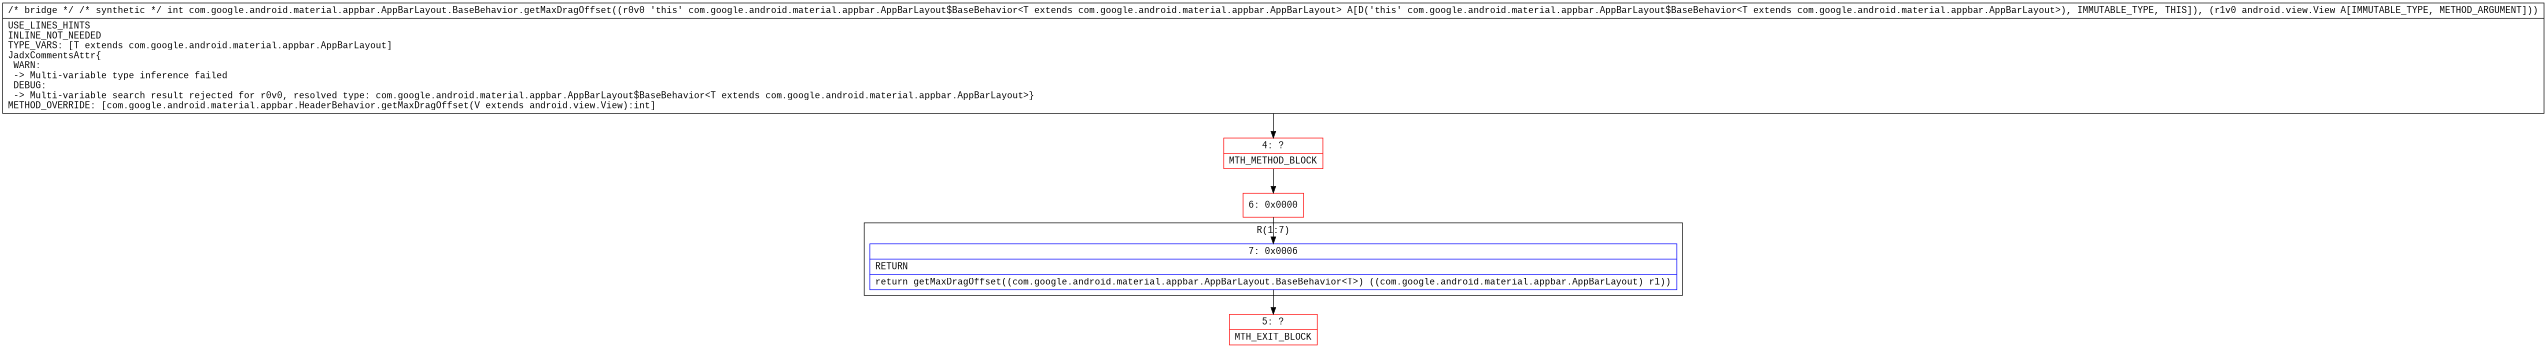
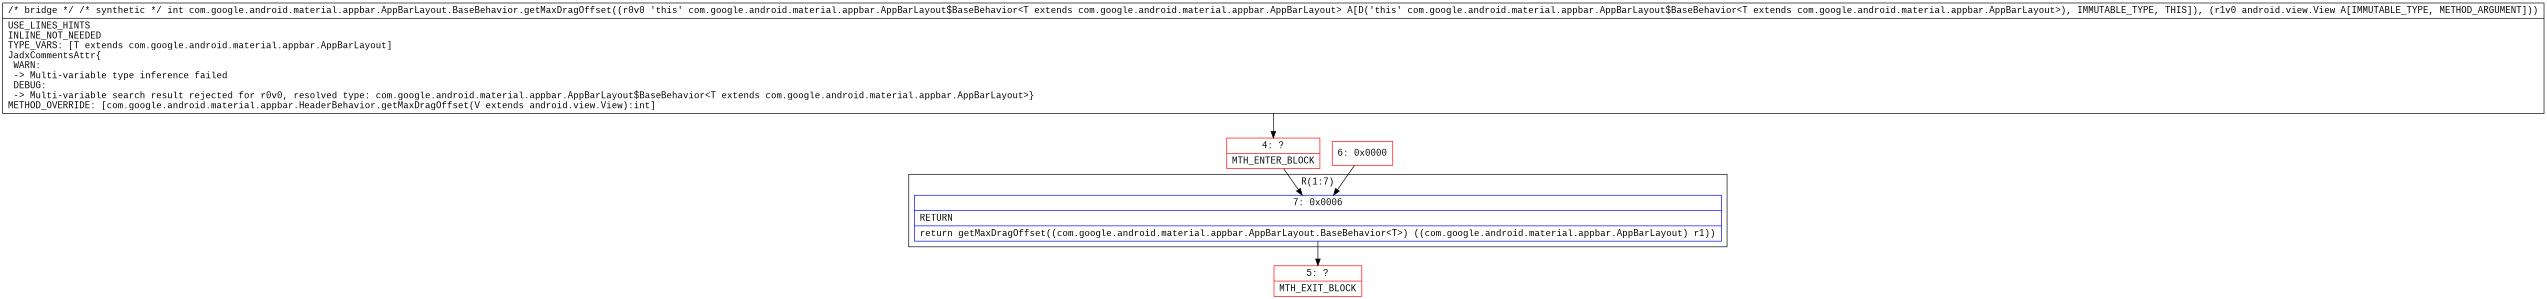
(1273, 161) -> (1273, 161)
(1273, 178) -> (1291, 179)
